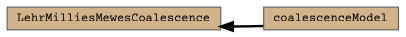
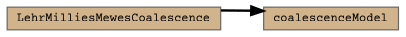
(248, 26) -> (236, 10)
